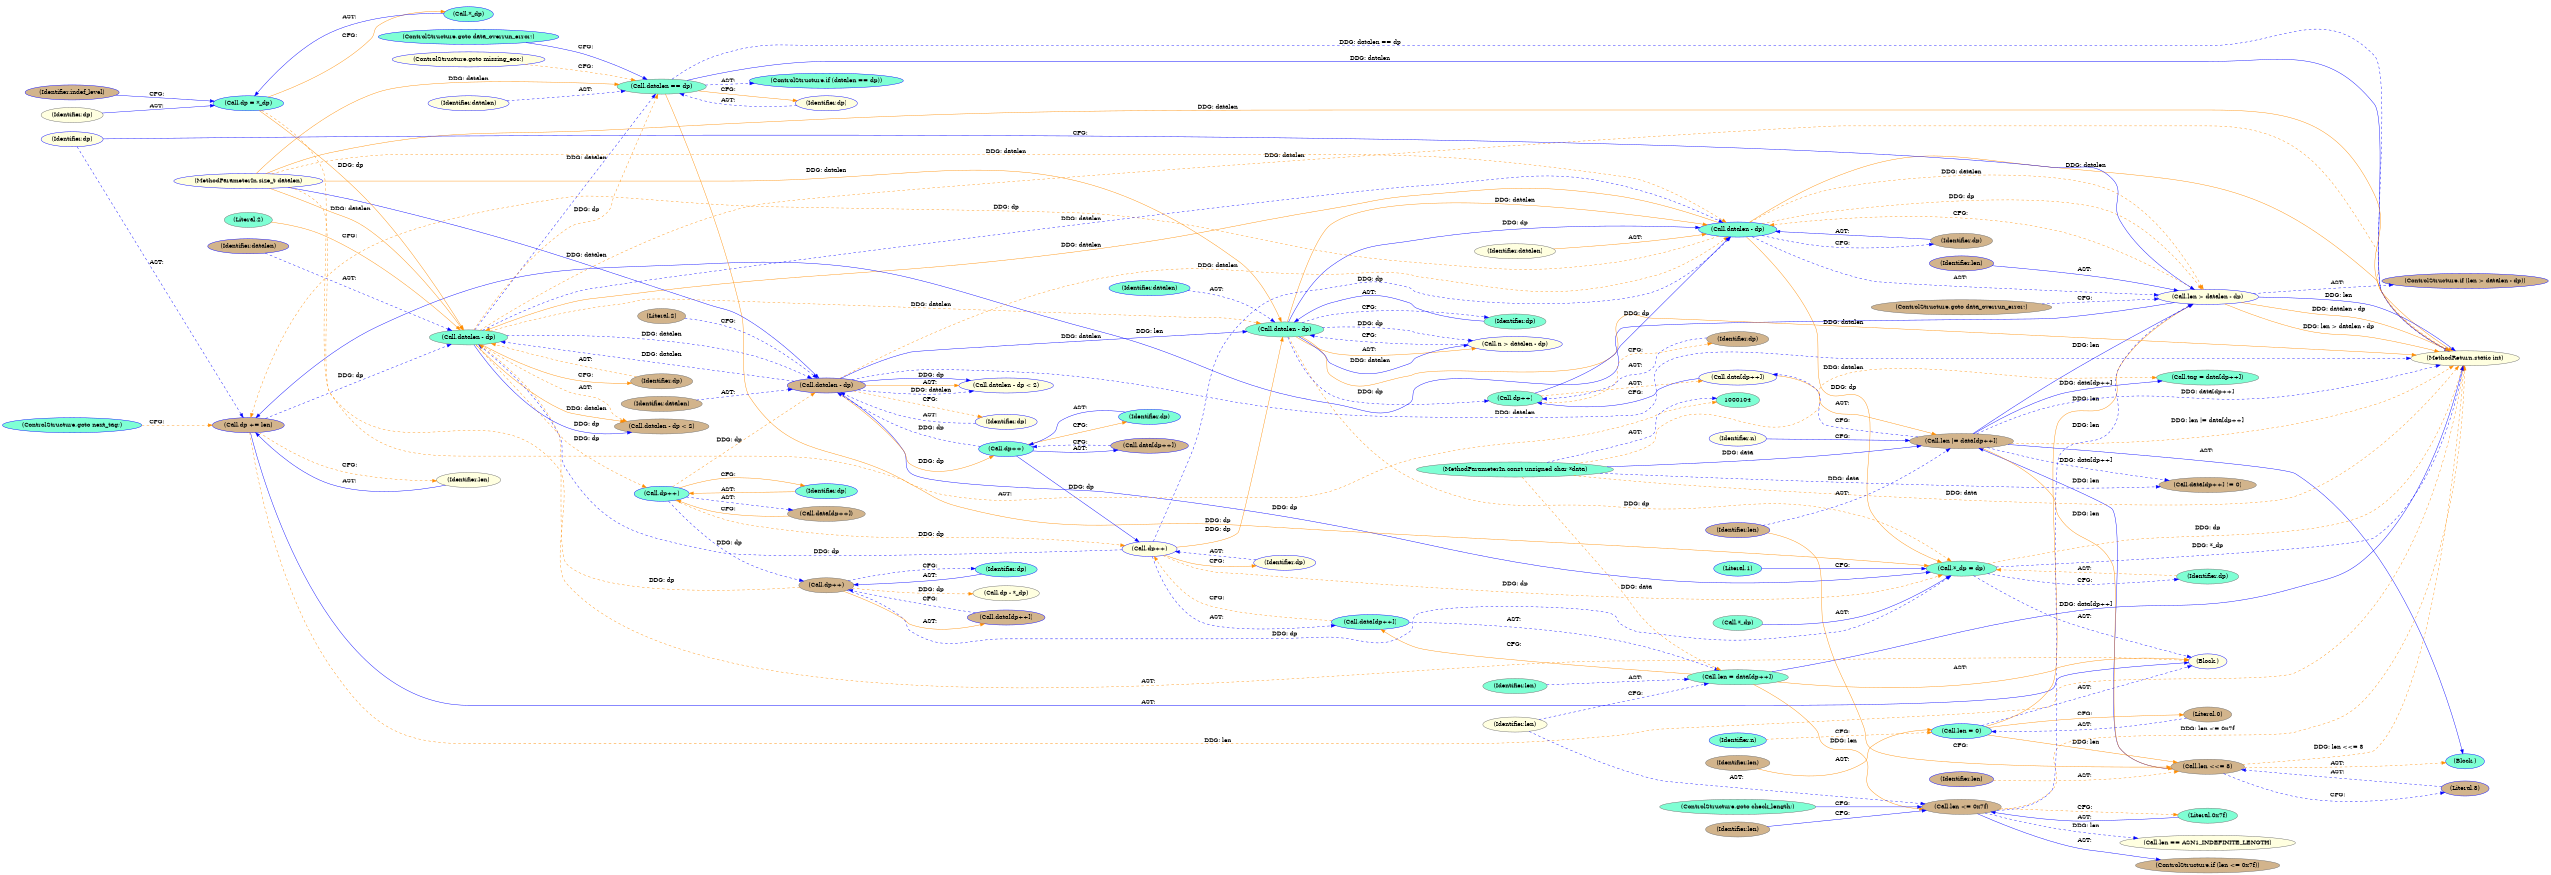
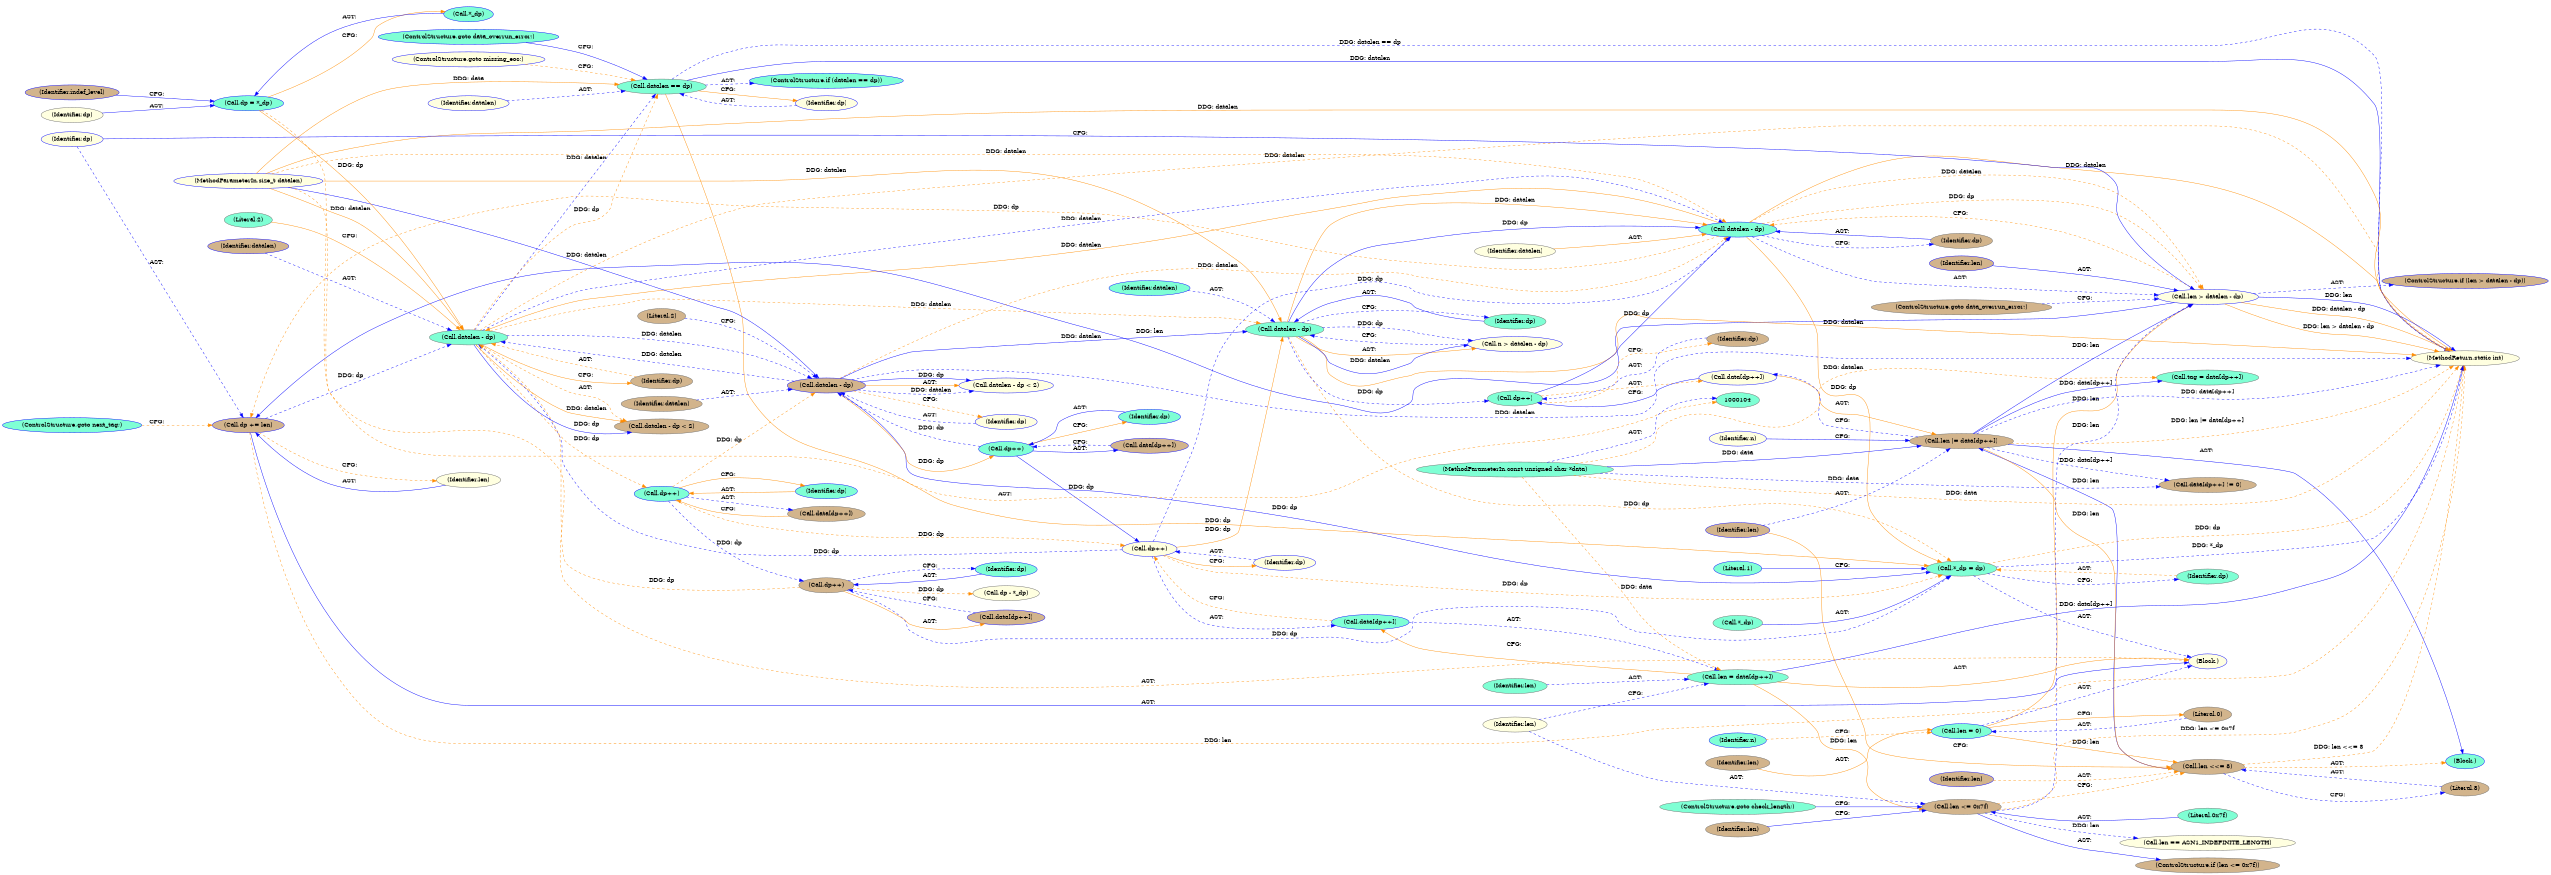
(469, 79) -> (469, 79)
(2465, 788) -> (2465, 788)
(2087, 812) -> (2089, 792)
